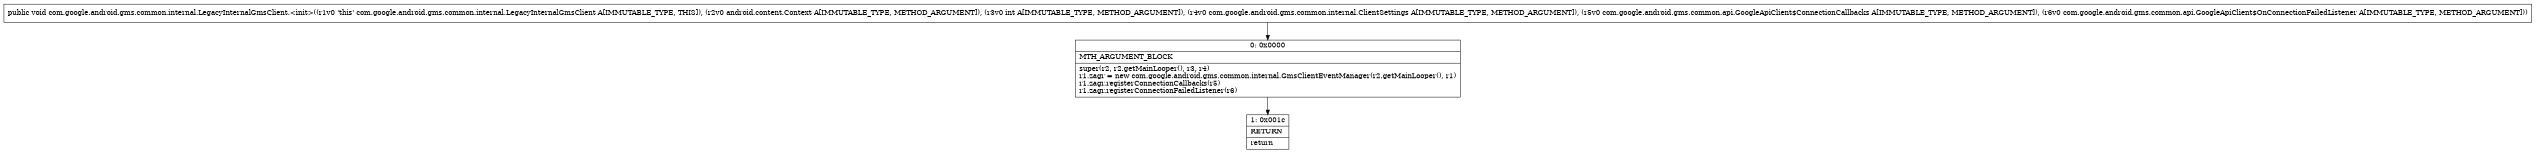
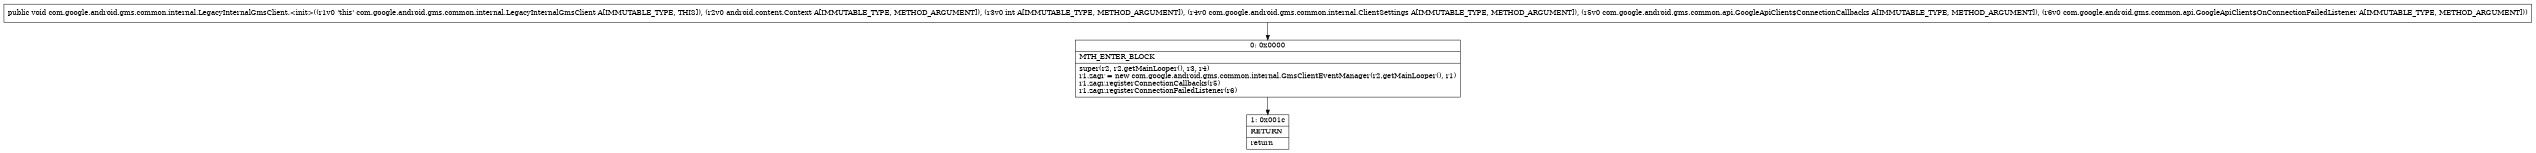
(1126, 57) -> (1117, 57)
